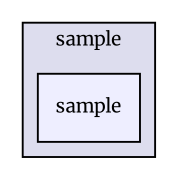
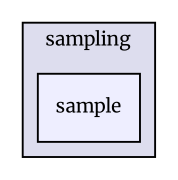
(89, 41) -> (89, 41)
